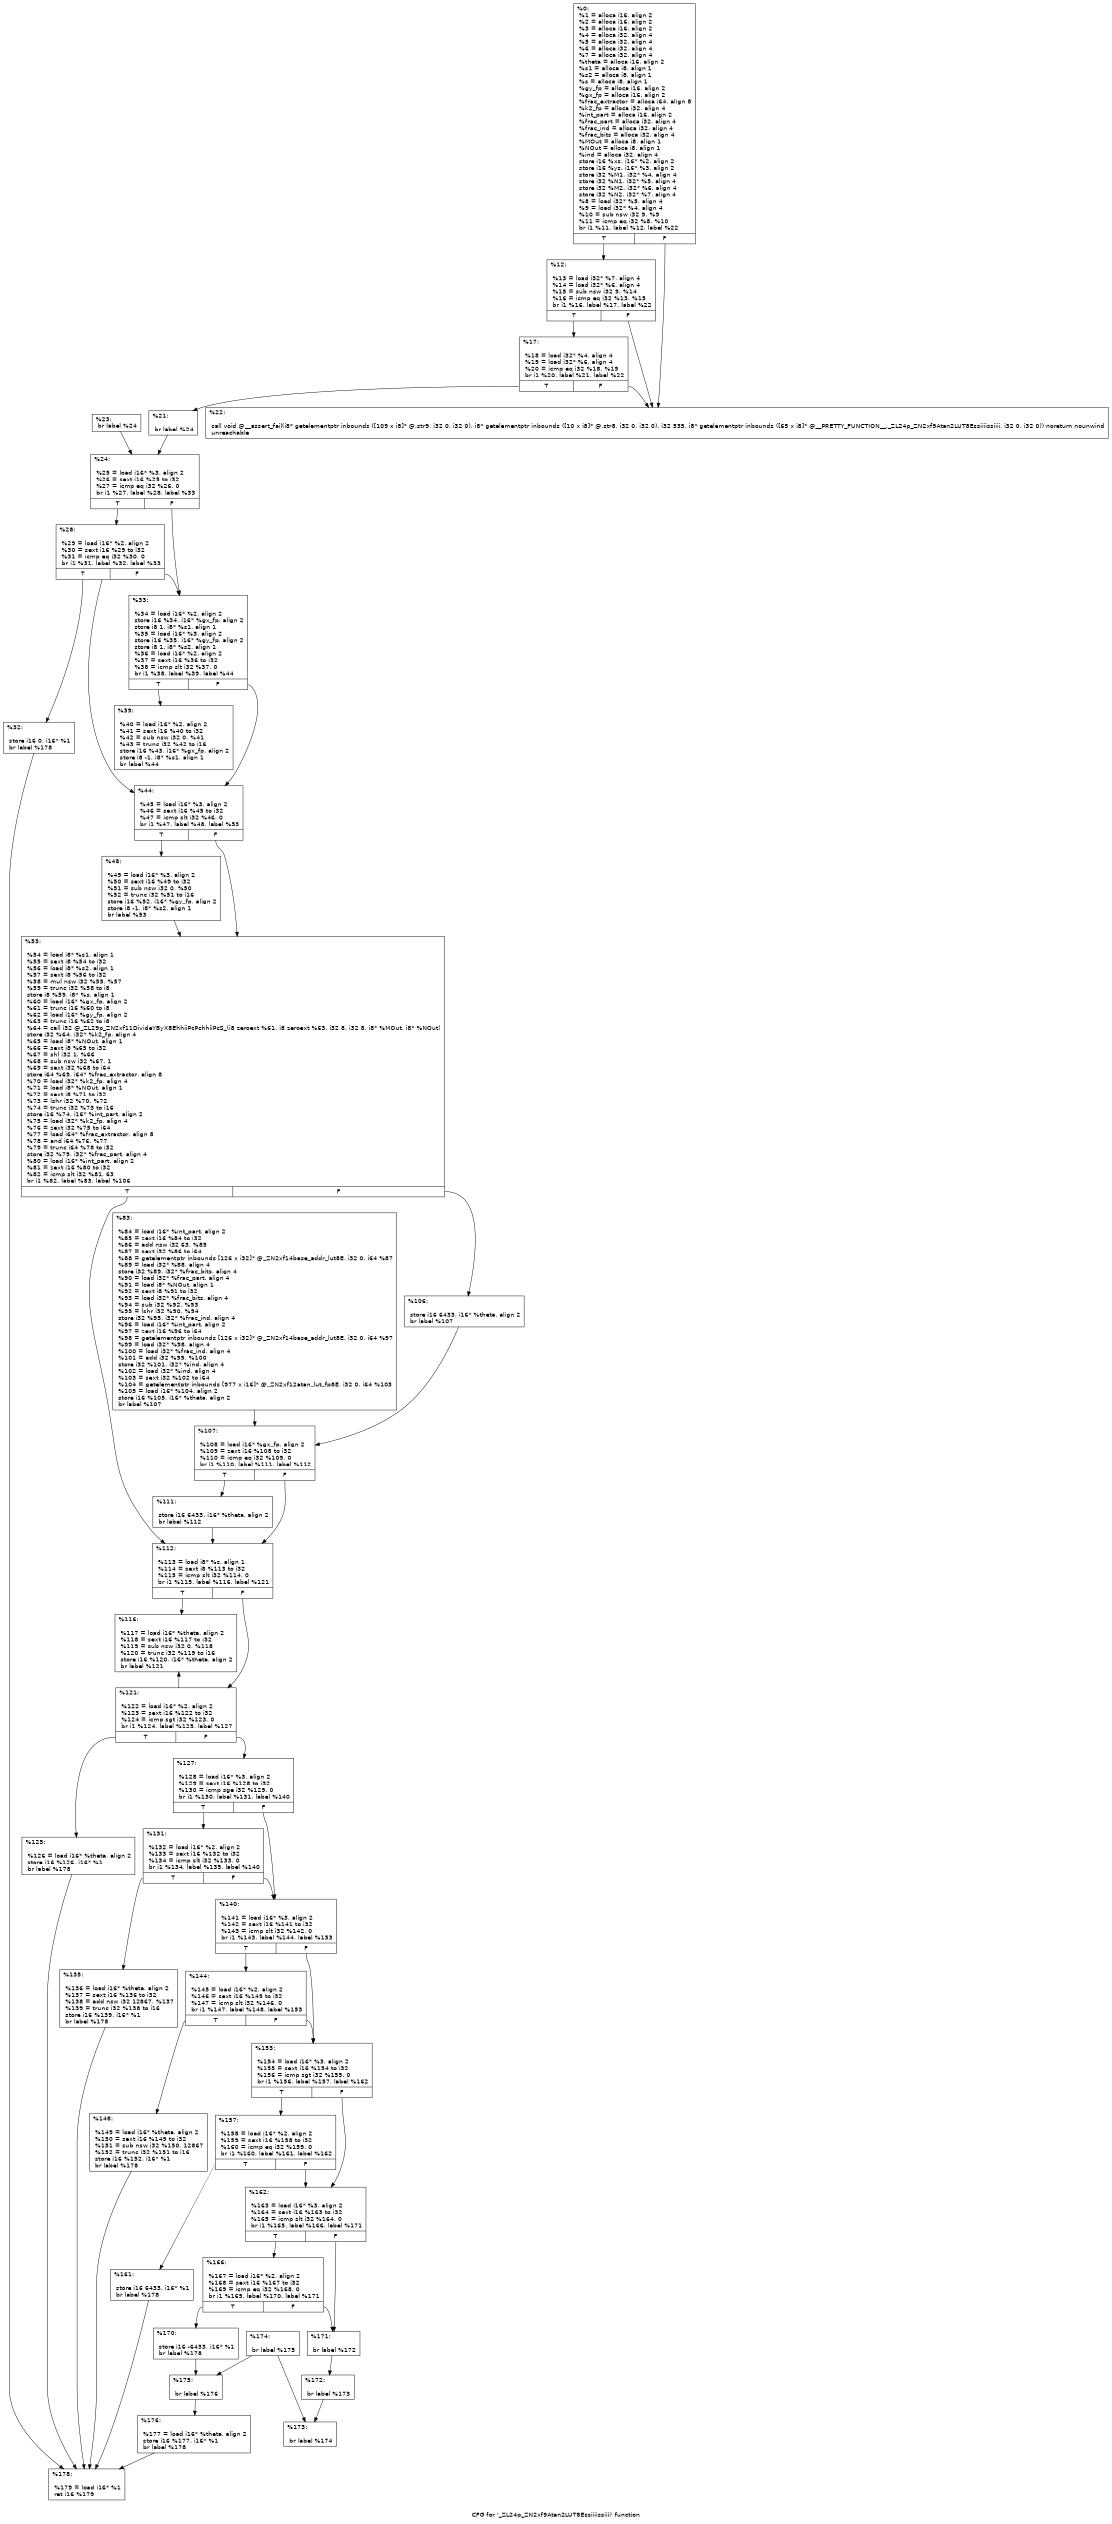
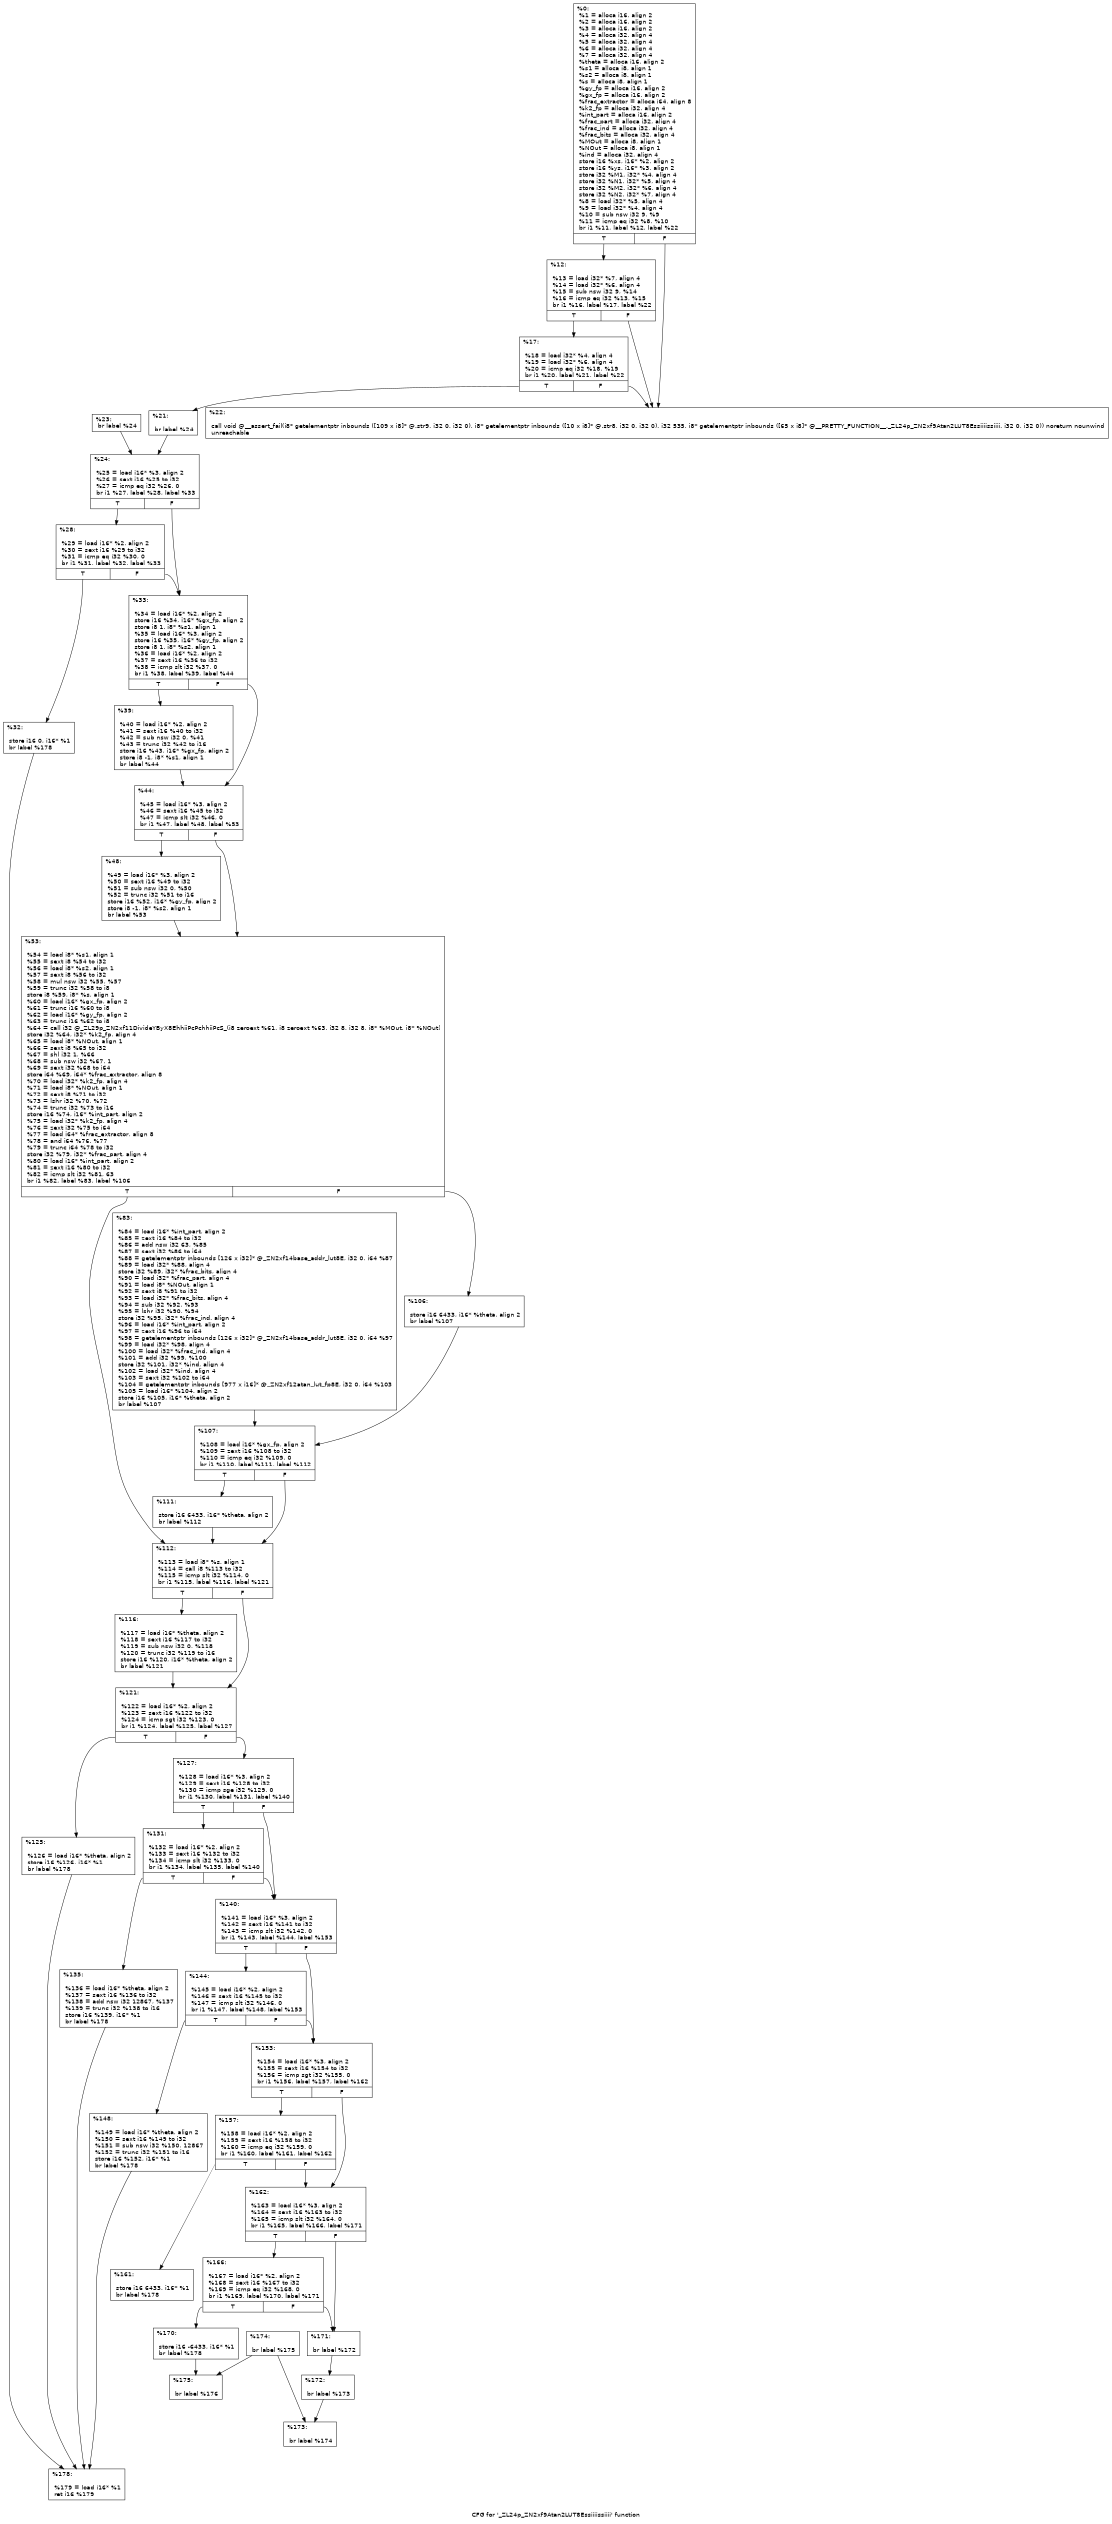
(89, 690) -> (181, 776)
(201, 1569) -> (199, 1569)
(179, 1682) -> (173, 1678)
(126, 2384) -> none
(194, 2434) -> none
